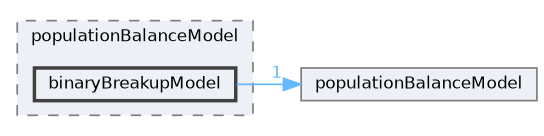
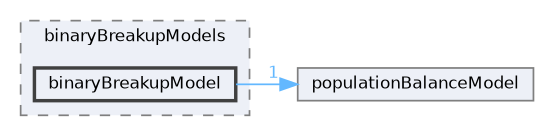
(135, 37) -> (135, 37)
